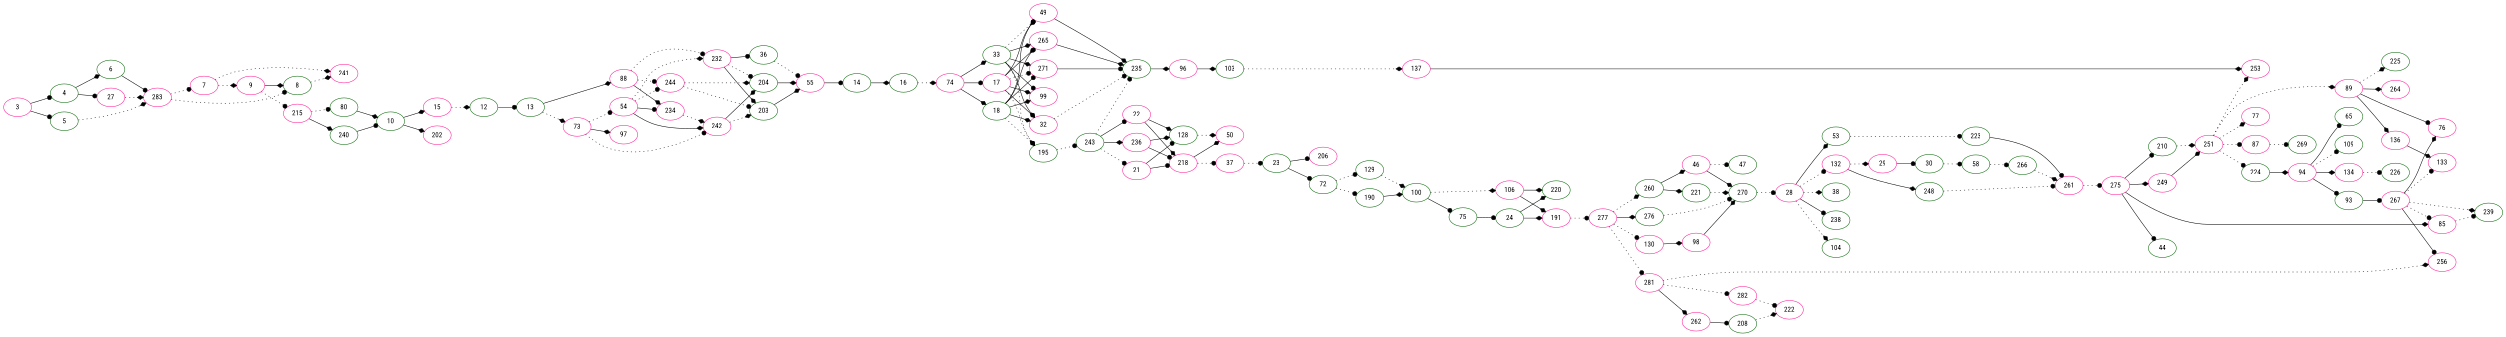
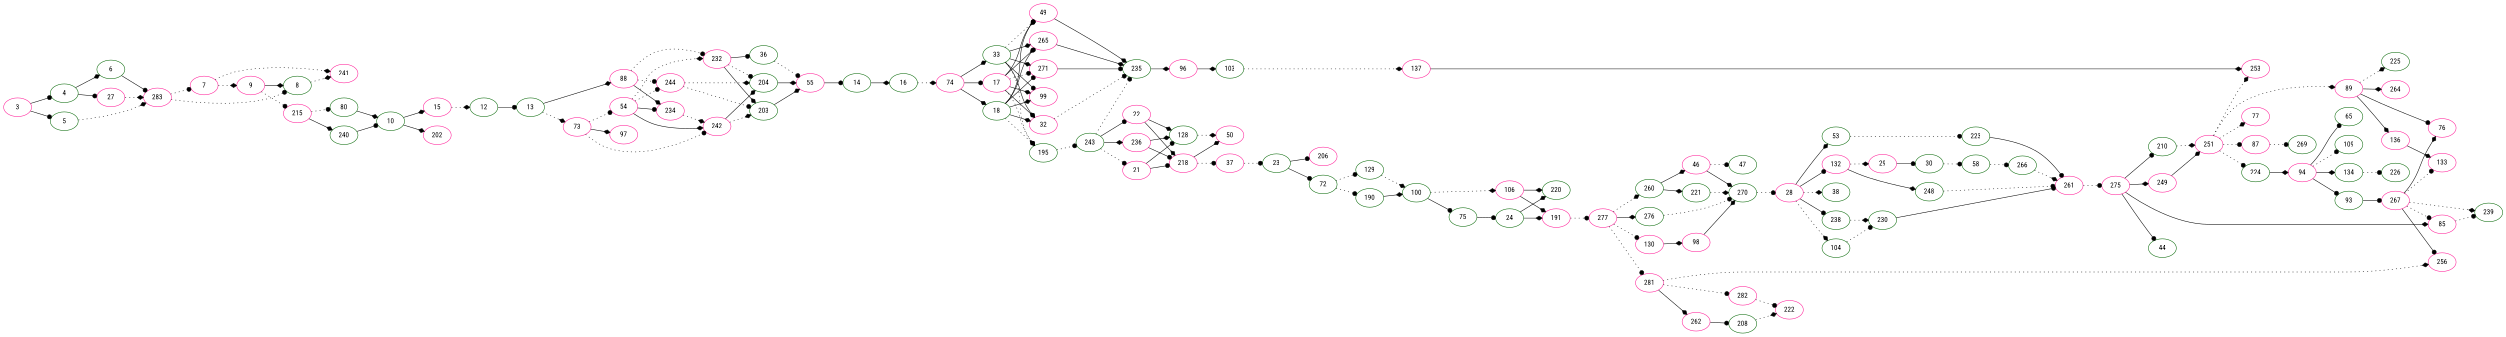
(2349, 173) -> (2349, 173)
(1811, 180) -> (1811, 180)
none -> (1883, 220)
